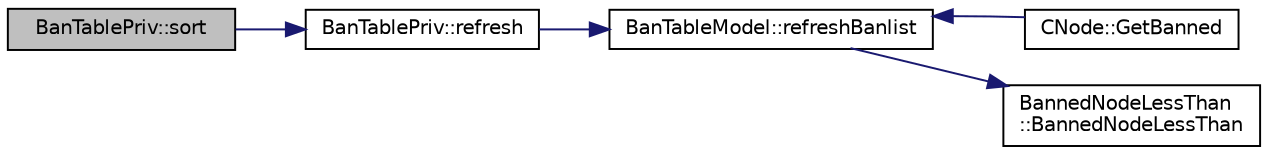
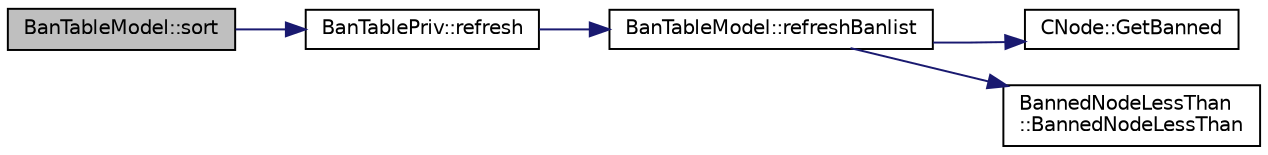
(989, 16) -> (969, 43)
(122, 29) -> (122, 29)
